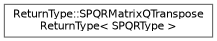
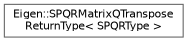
(108, 21) -> (94, 21)
